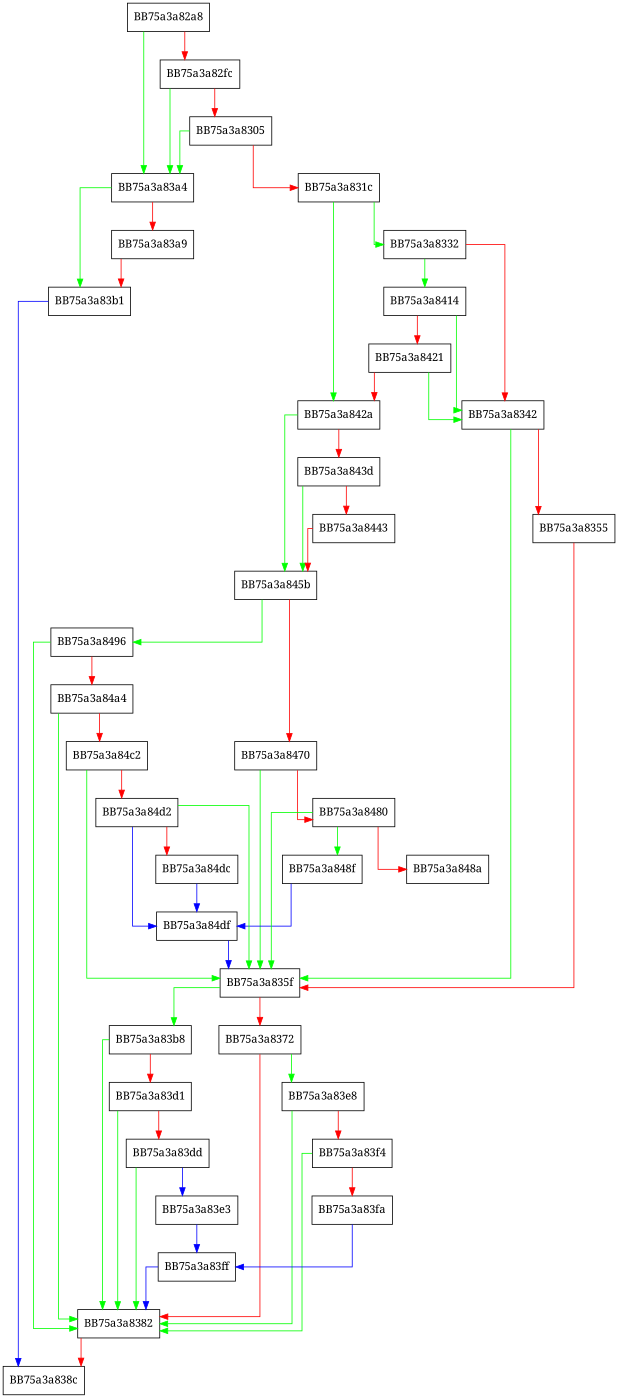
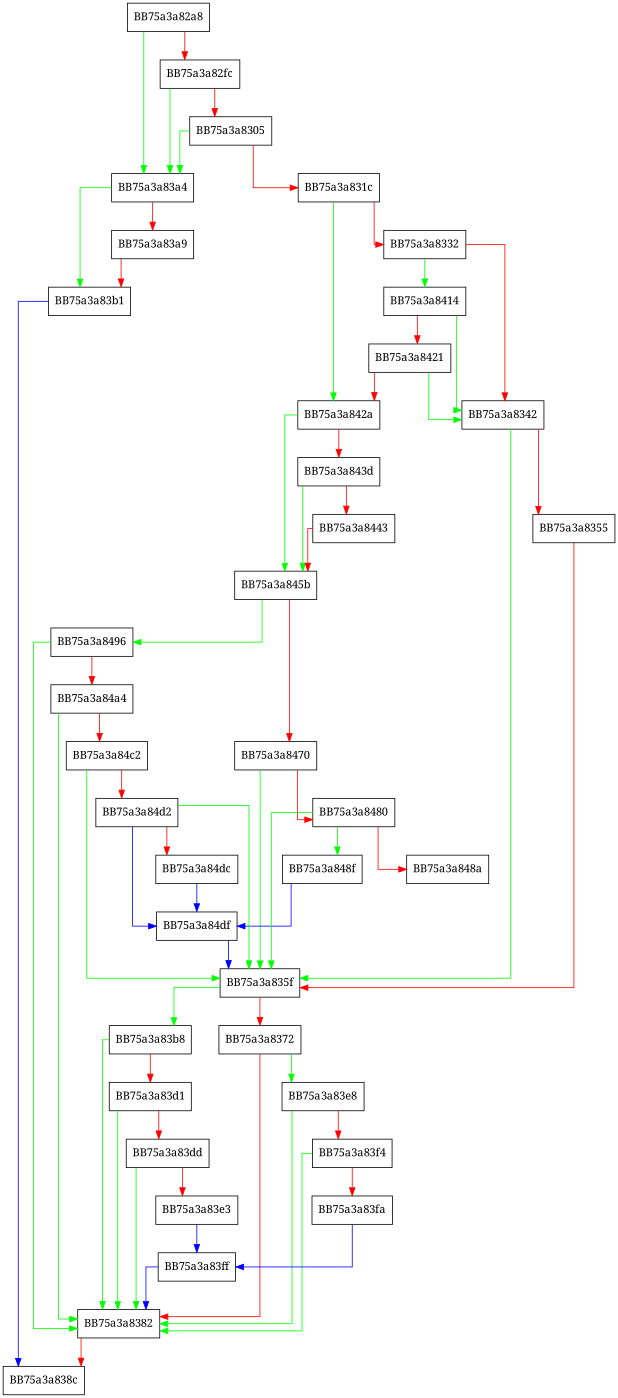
(374, 224) -> (374, 224)
(182, 1178) -> (182, 1178)
